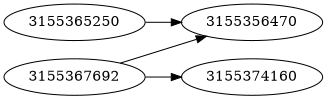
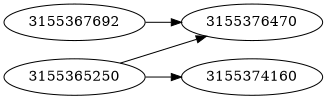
(252, 22) -> (252, 22)
(158, 77) -> (158, 77)
